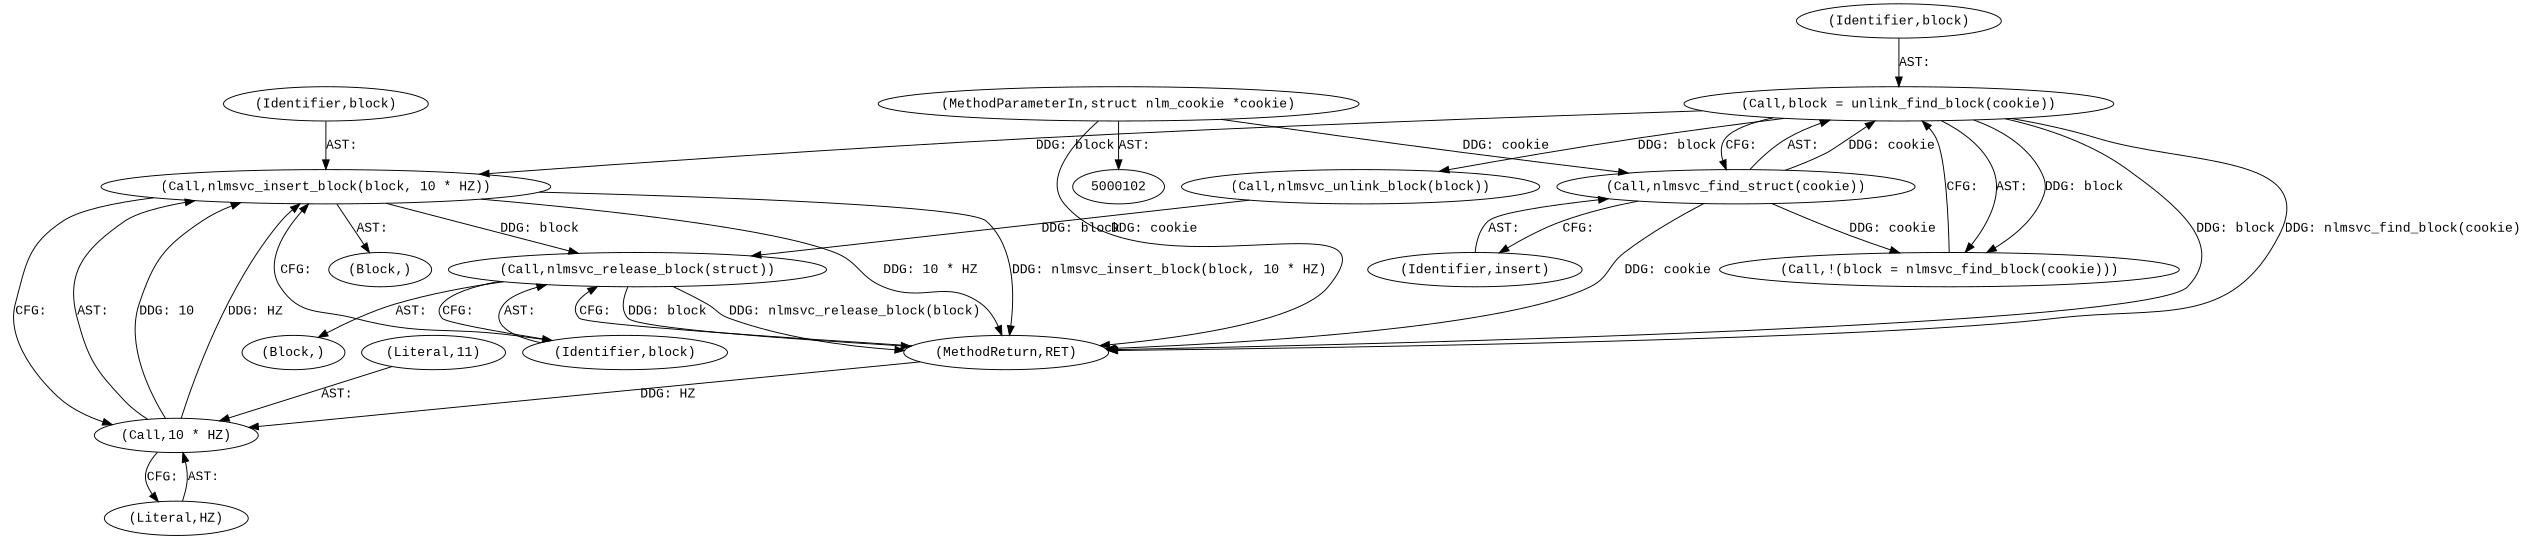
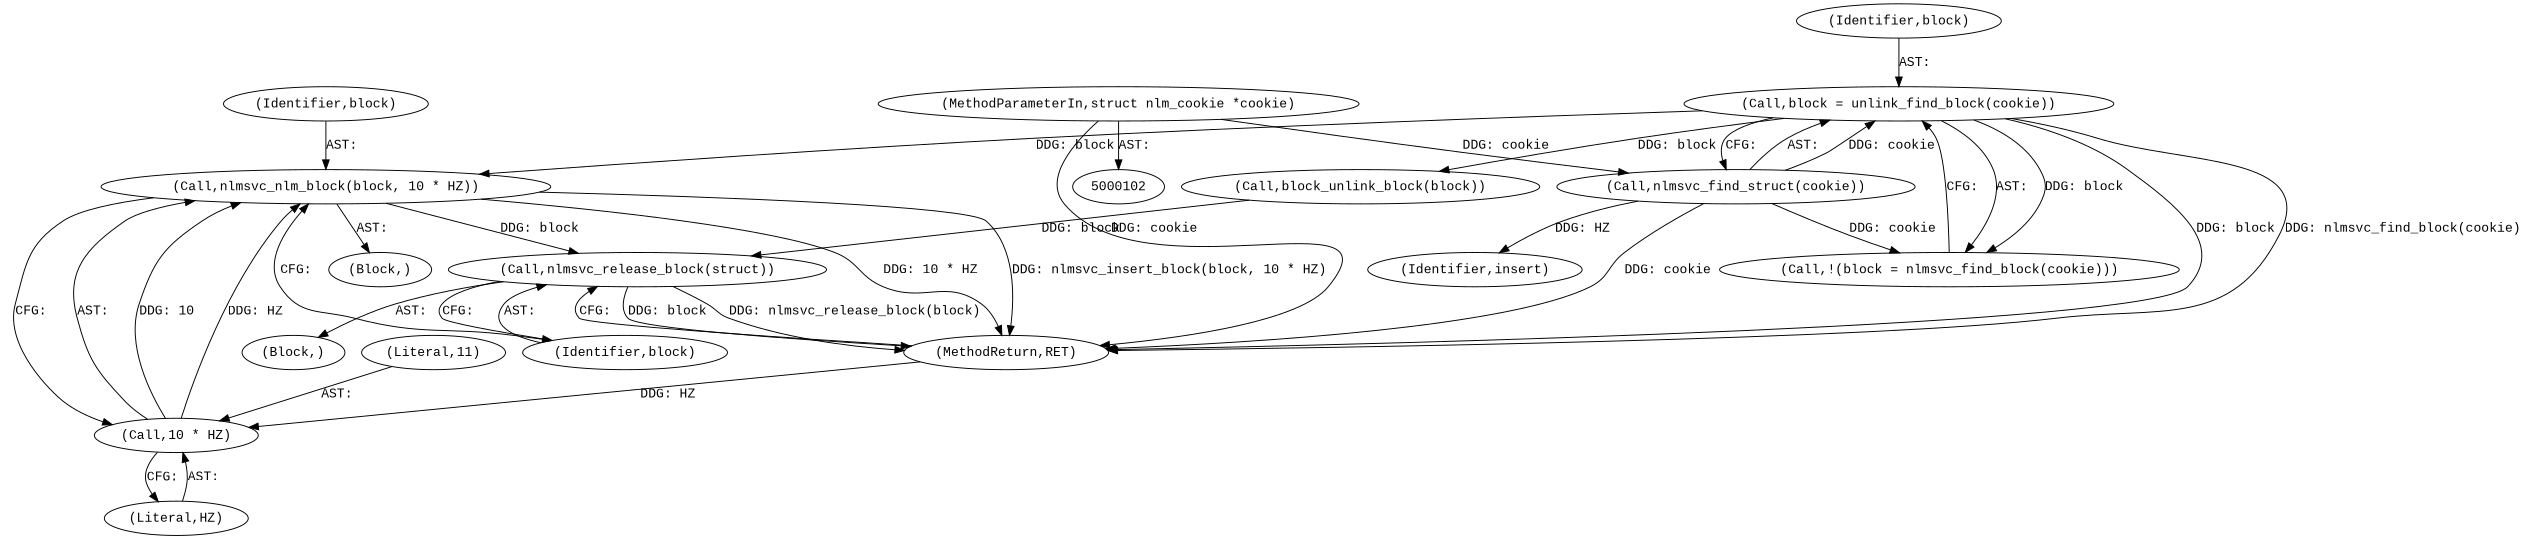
(326, 187) -> (326, 187)
(1361, 187) -> (1361, 187)
(1525, 210) -> none
(1583, 228) -> (1583, 228)
